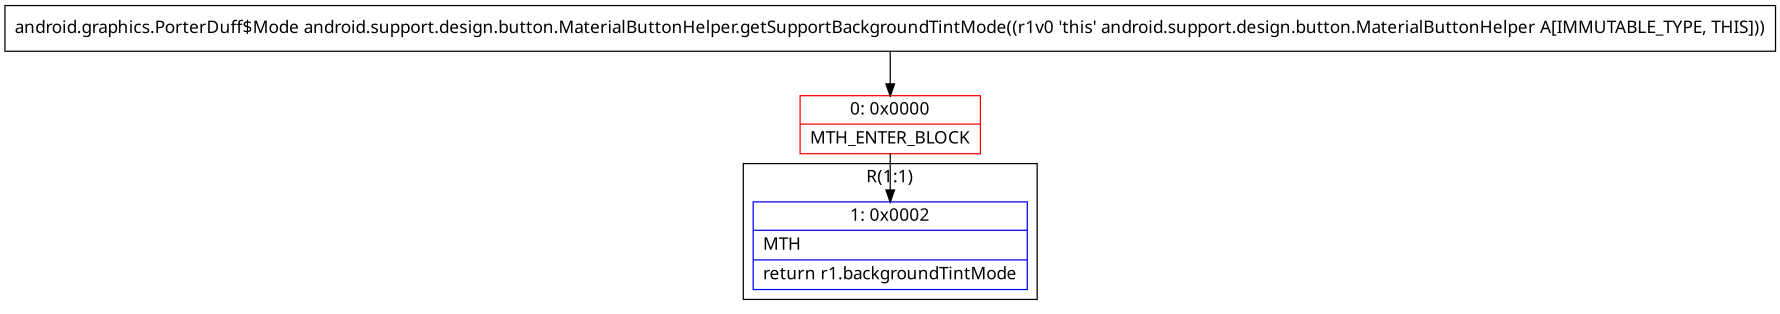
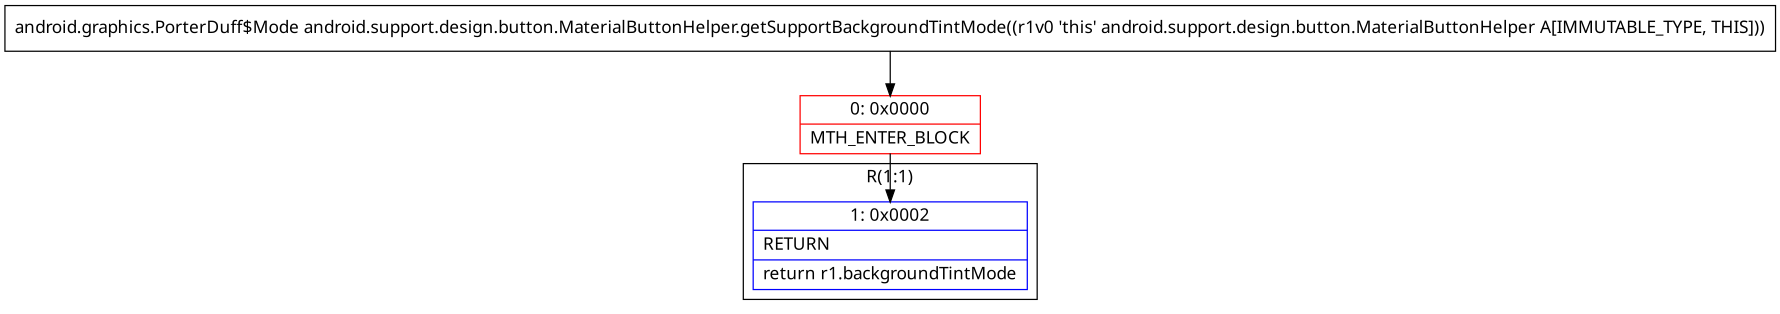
(782, 244) -> (797, 244)
